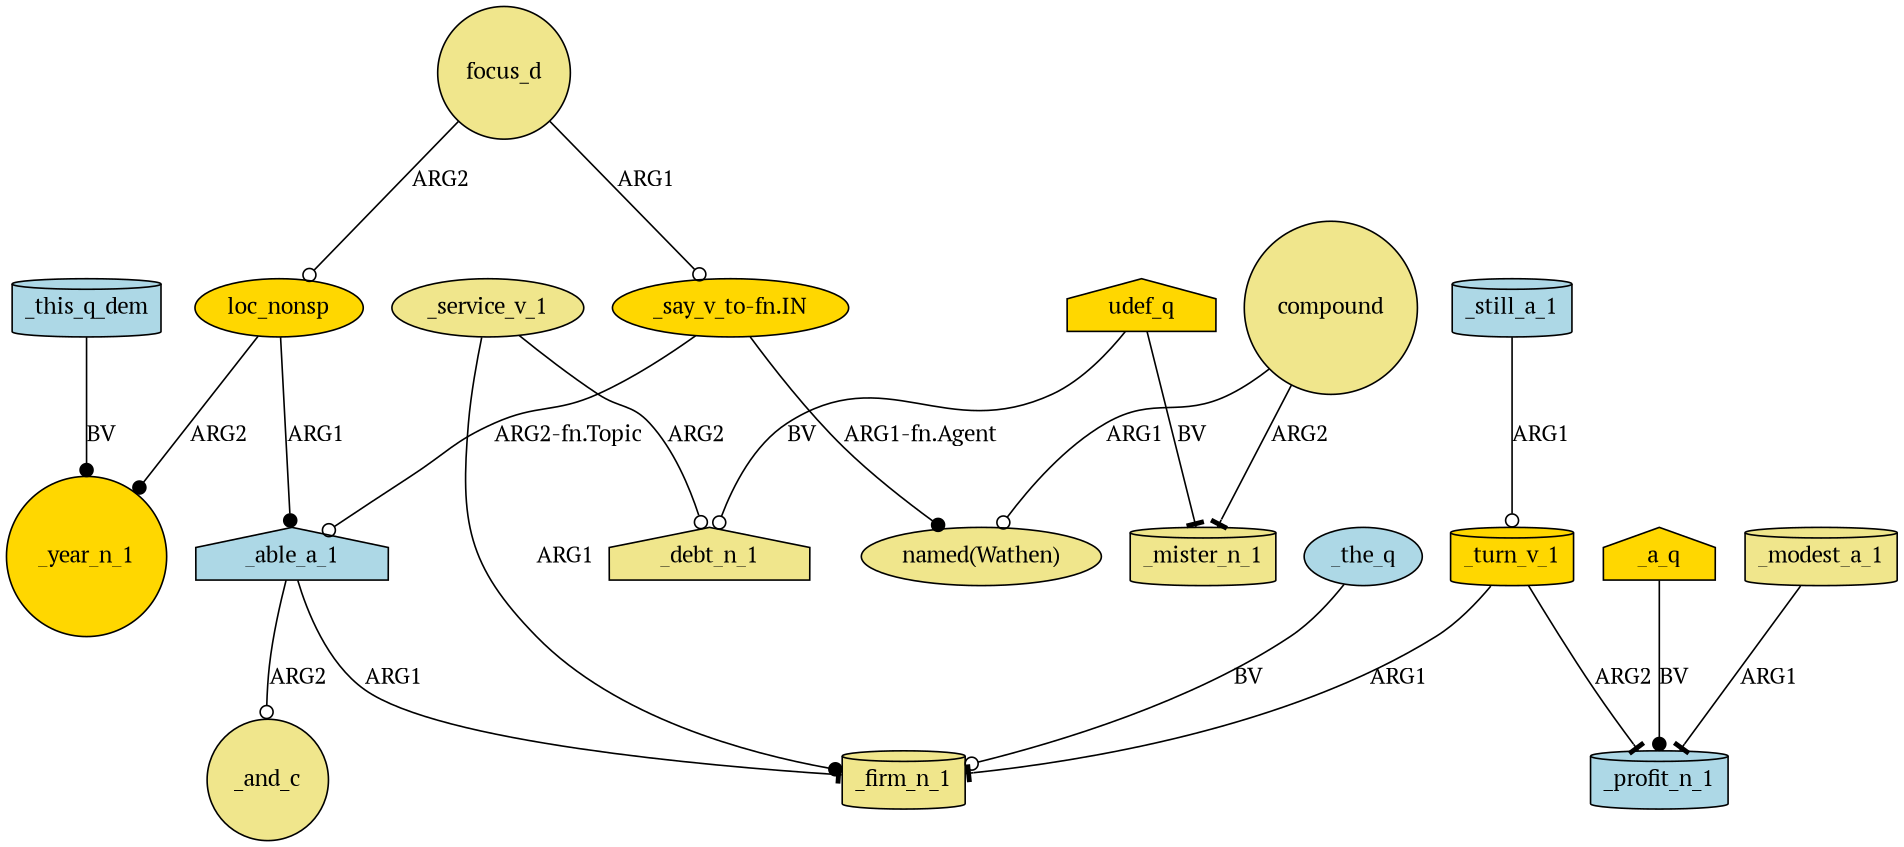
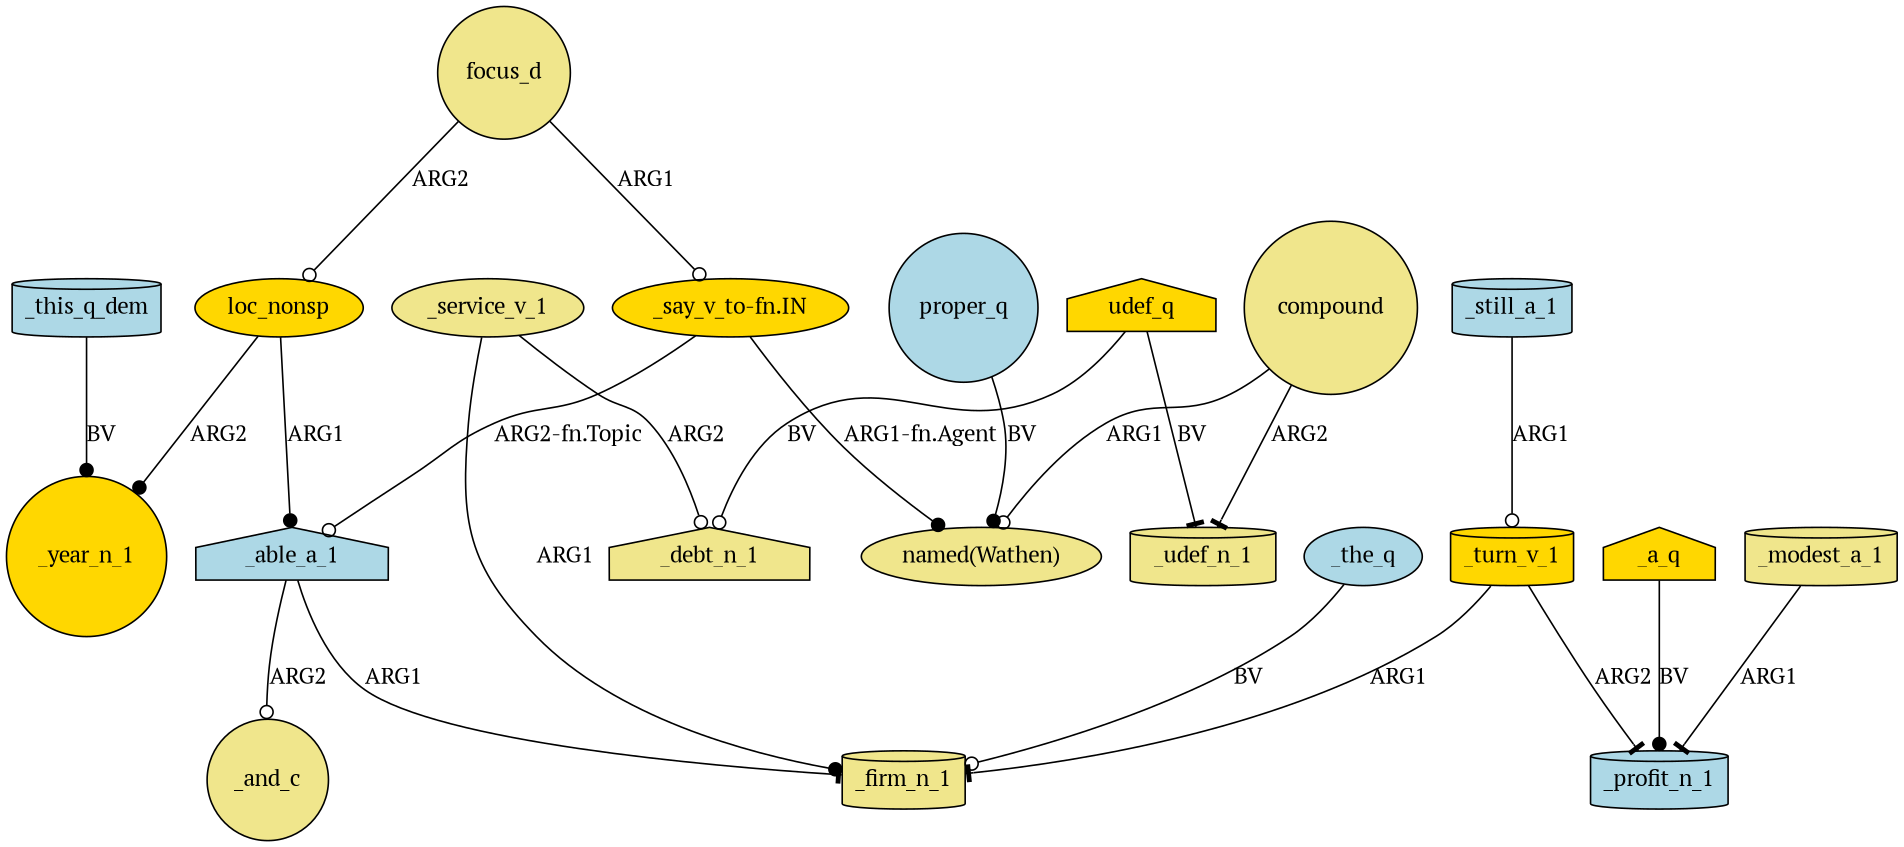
none -> (964, 308)
(1203, 556) -> (1203, 556)
